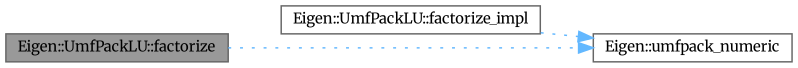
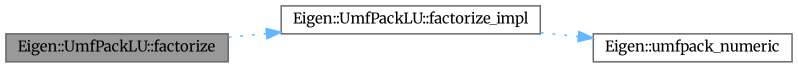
(403, 48) -> (247, 35)
